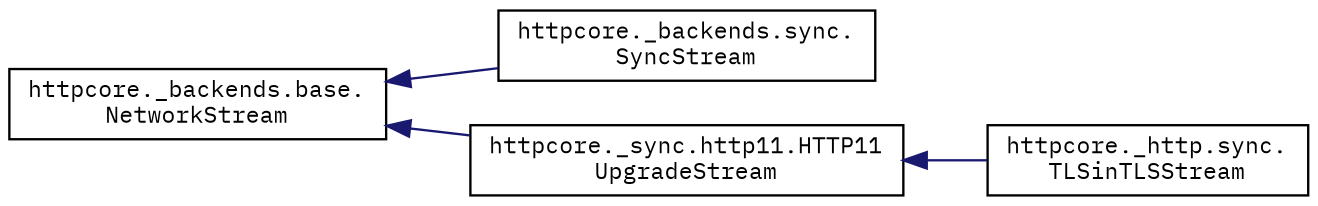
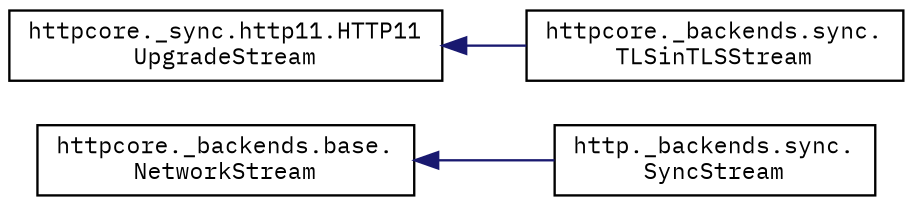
(687, 46) -> (715, 160)
(440, 132) -> none
(1148, 160) -> (715, 46)
